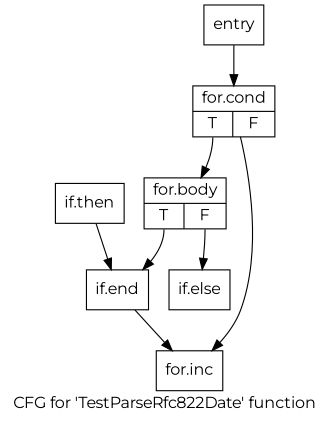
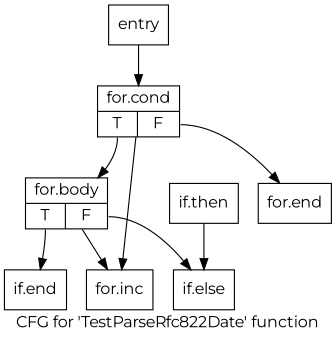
none -> (295, 203)
(102, 241) -> (204, 241)
(150, 326) -> (92, 245)
